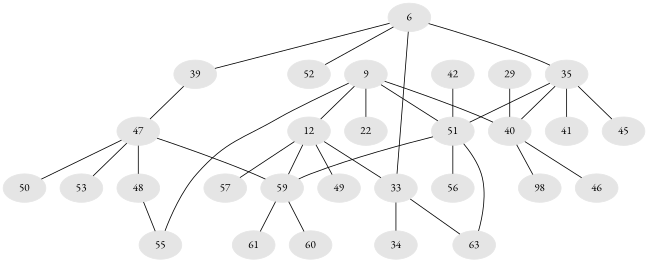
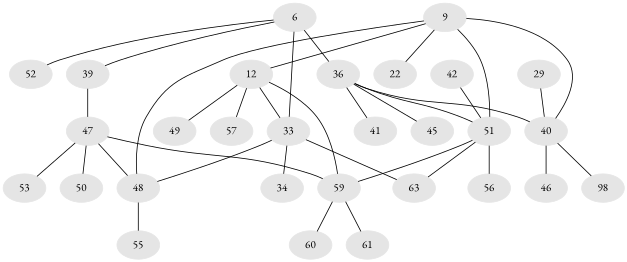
(567, 74) -> (338, 74)
(240, 139) -> (246, 53)
none -> (215, 162)
